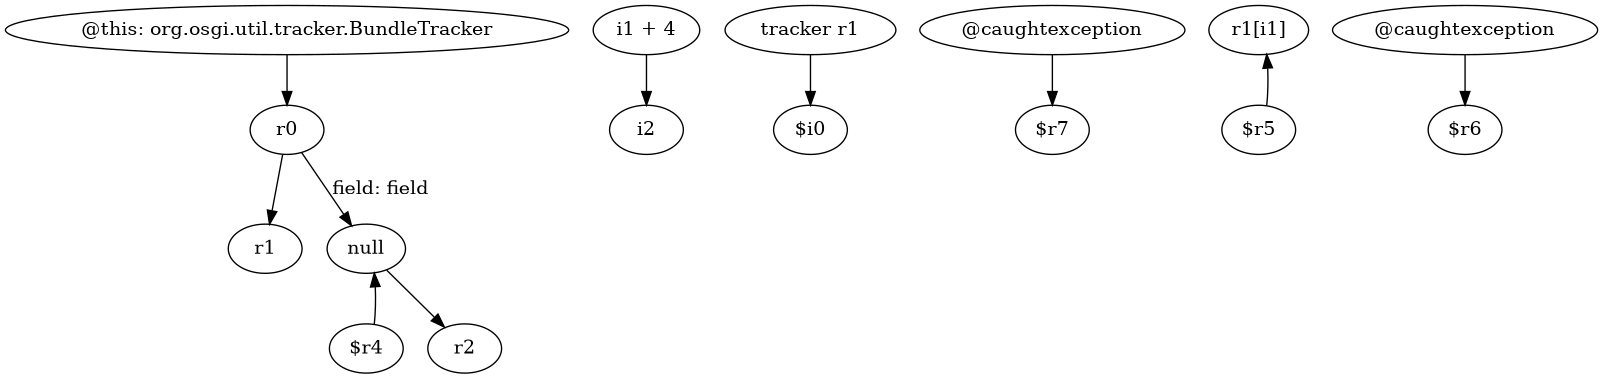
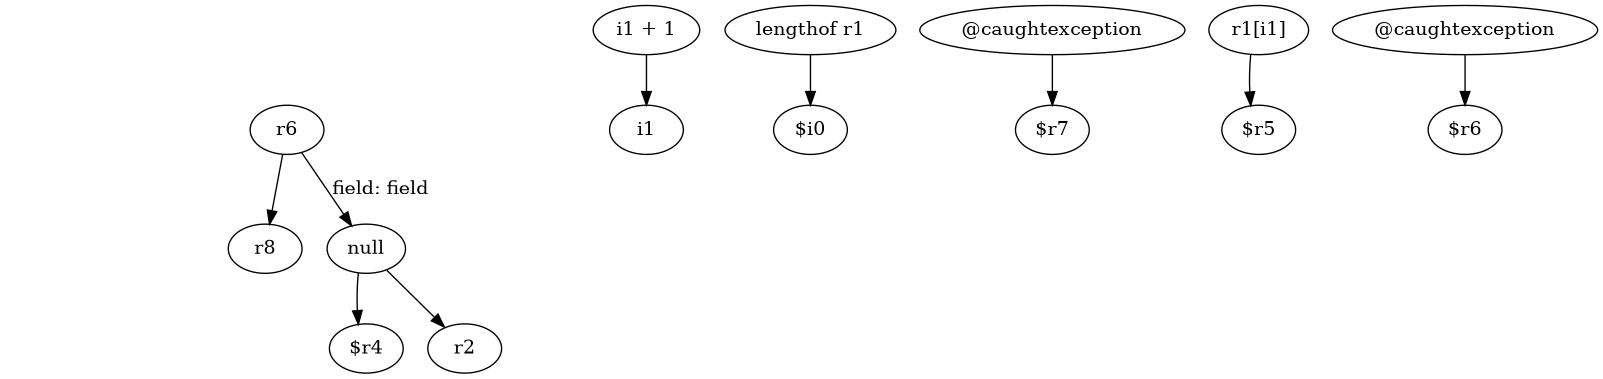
(287, 30) -> none
(646, 30) -> (646, 30)
(810, 30) -> (810, 30)
(1268, 87) -> (1250, 73)
(287, 130) -> (287, 130)
(646, 130) -> (646, 130)
(265, 249) -> (265, 249)
(375, 306) -> (357, 292)
